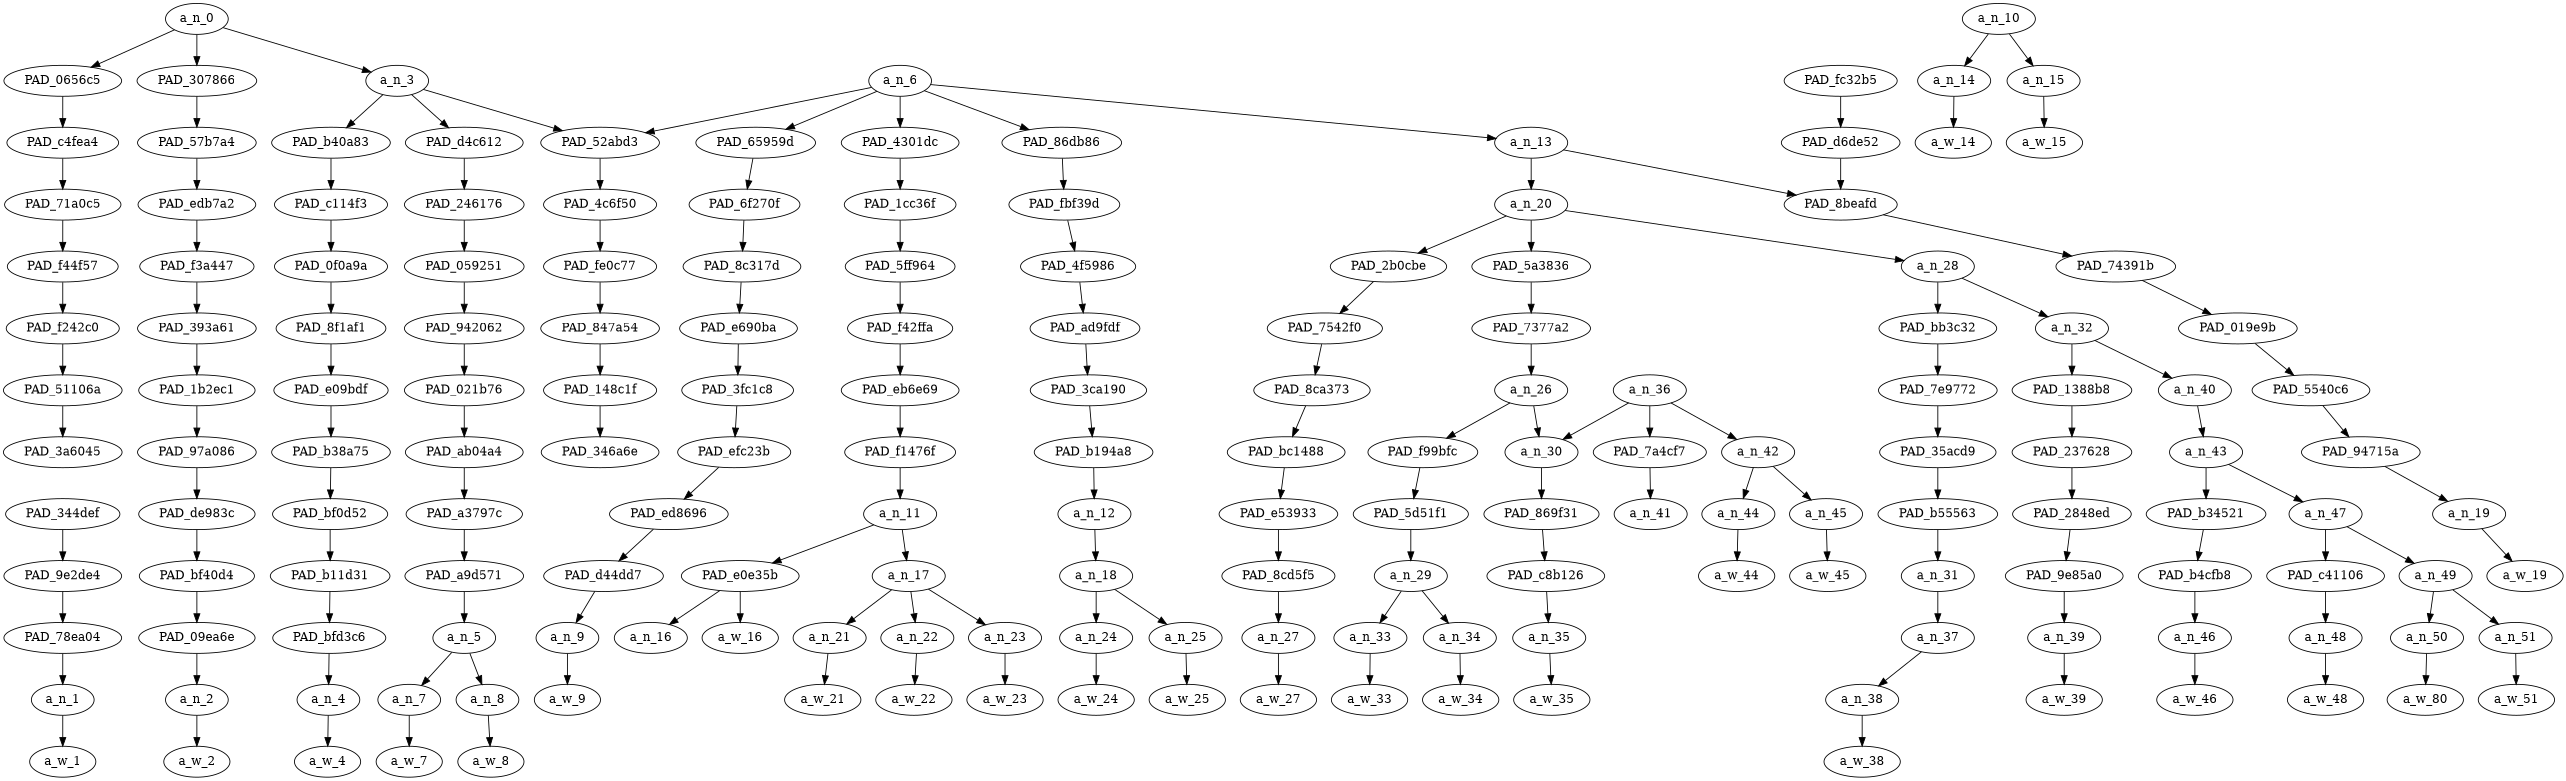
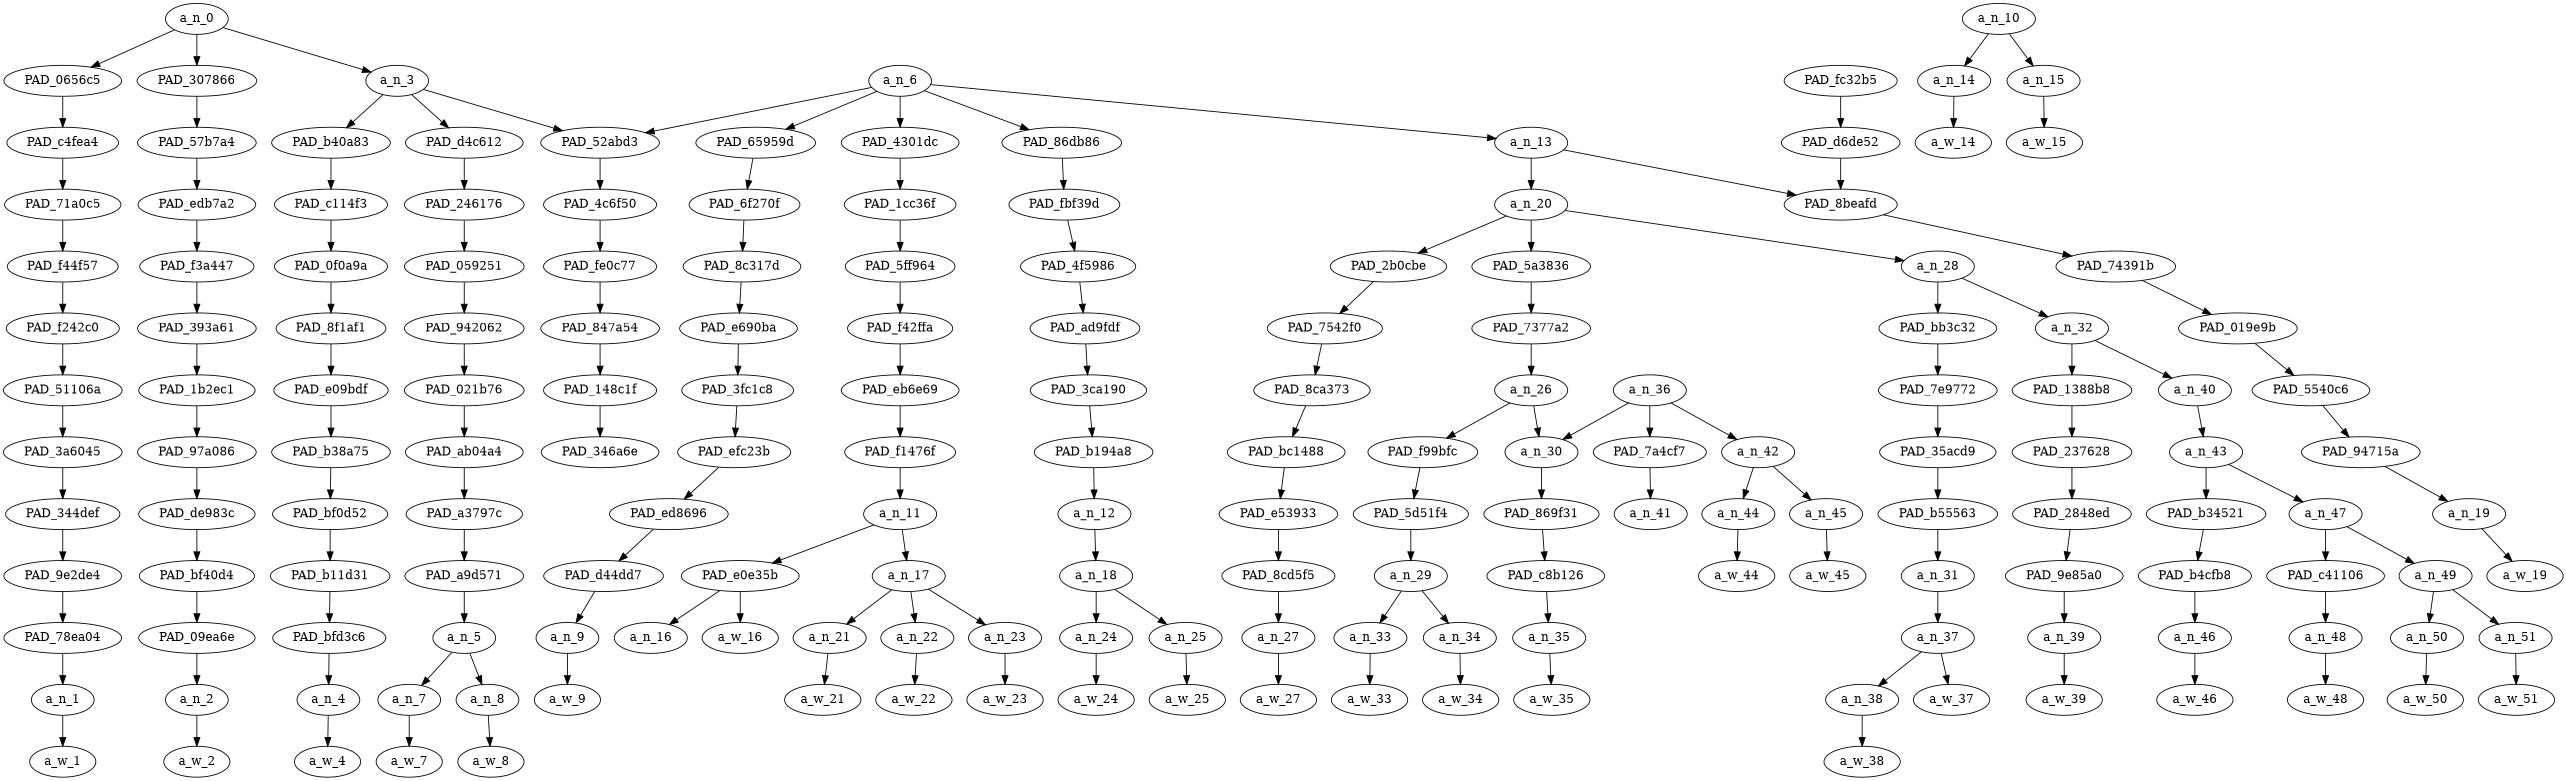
none -> (63, 479)
(1411, 514) -> (1411, 514)
none -> (1952, 700)
(2425, 700) -> (2425, 700)
